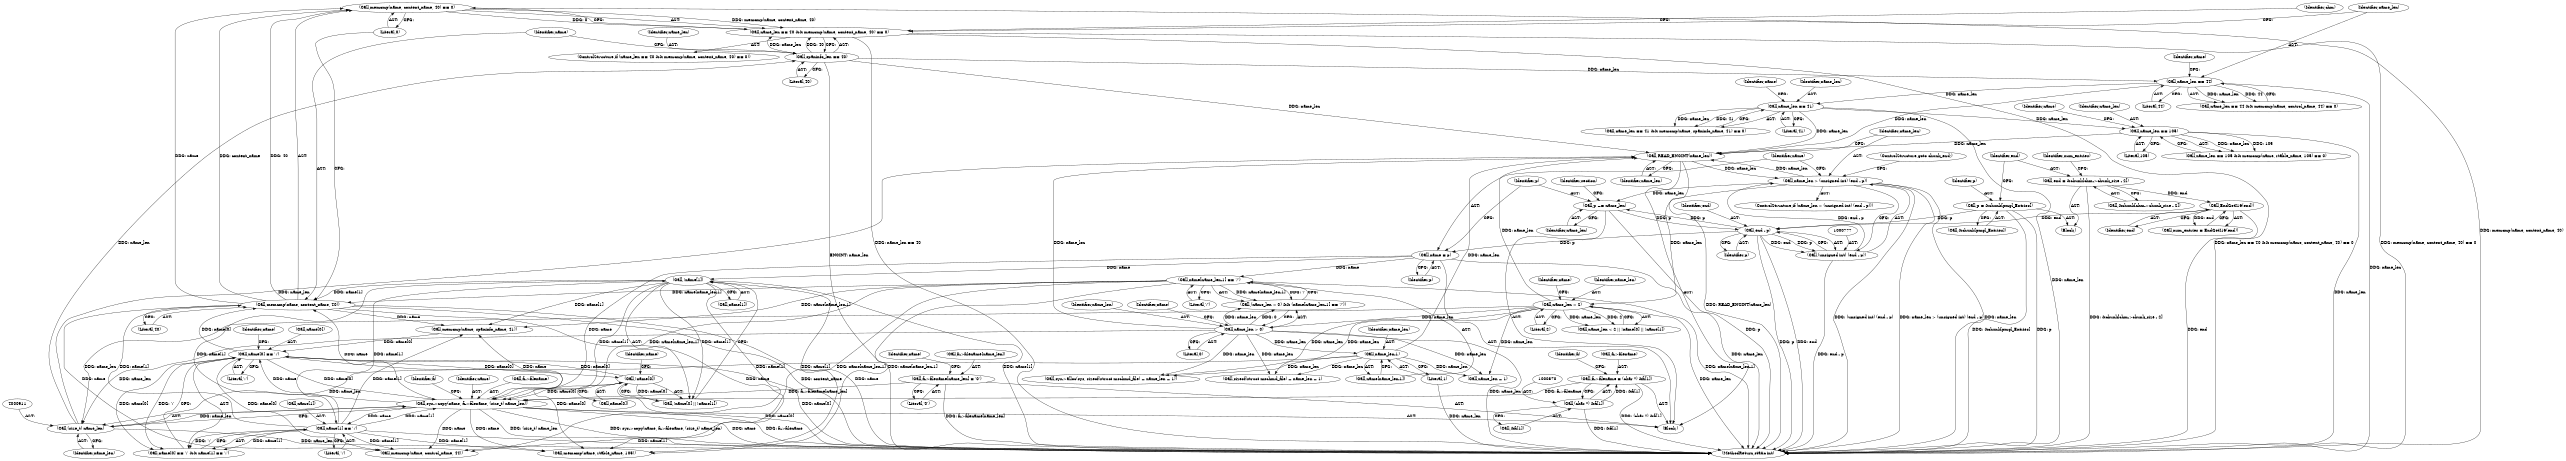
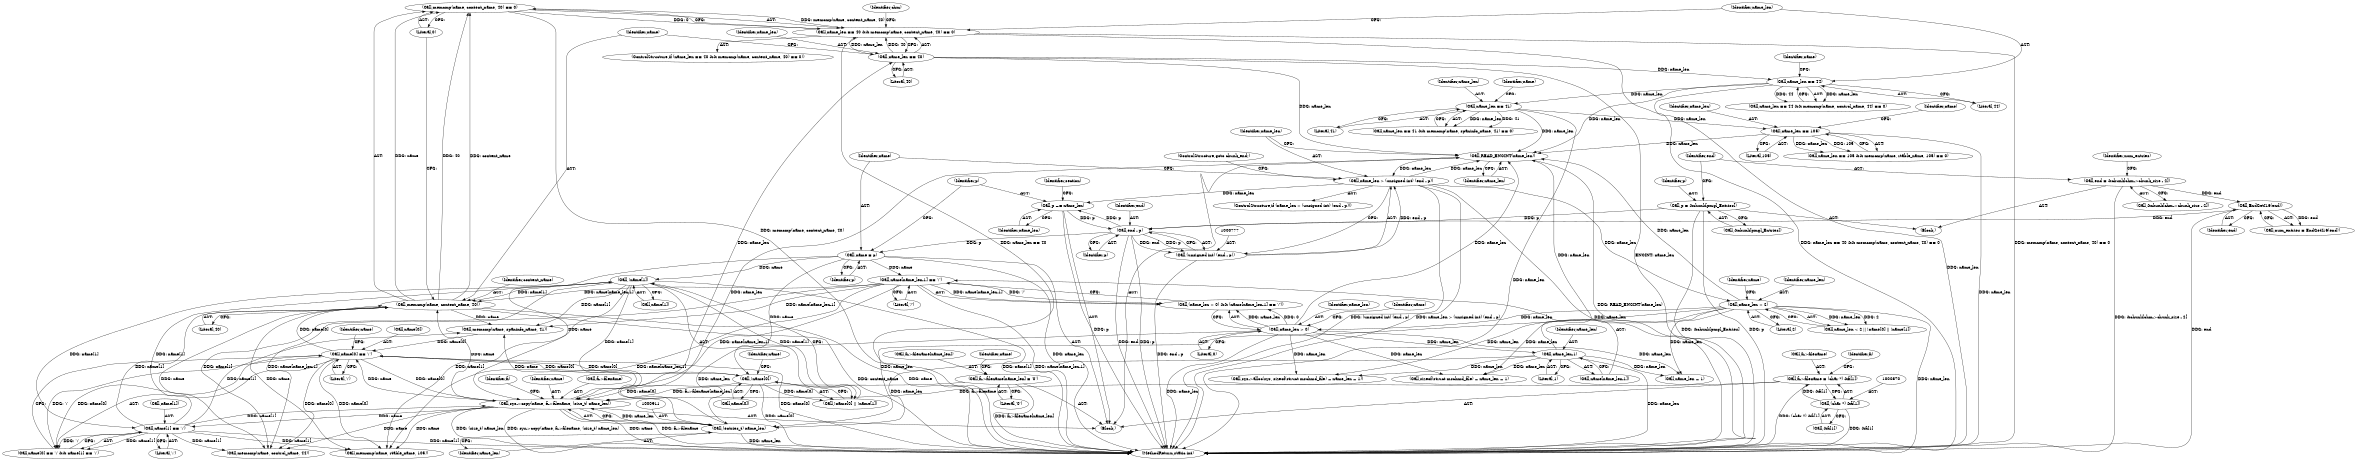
(822, 57) -> (901, 57)
none -> (528, 280)
none -> (769, 310)
(17, 404) -> (651, 404)
(81, 429) -> (739, 429)
(1556, 450) -> (1603, 441)
